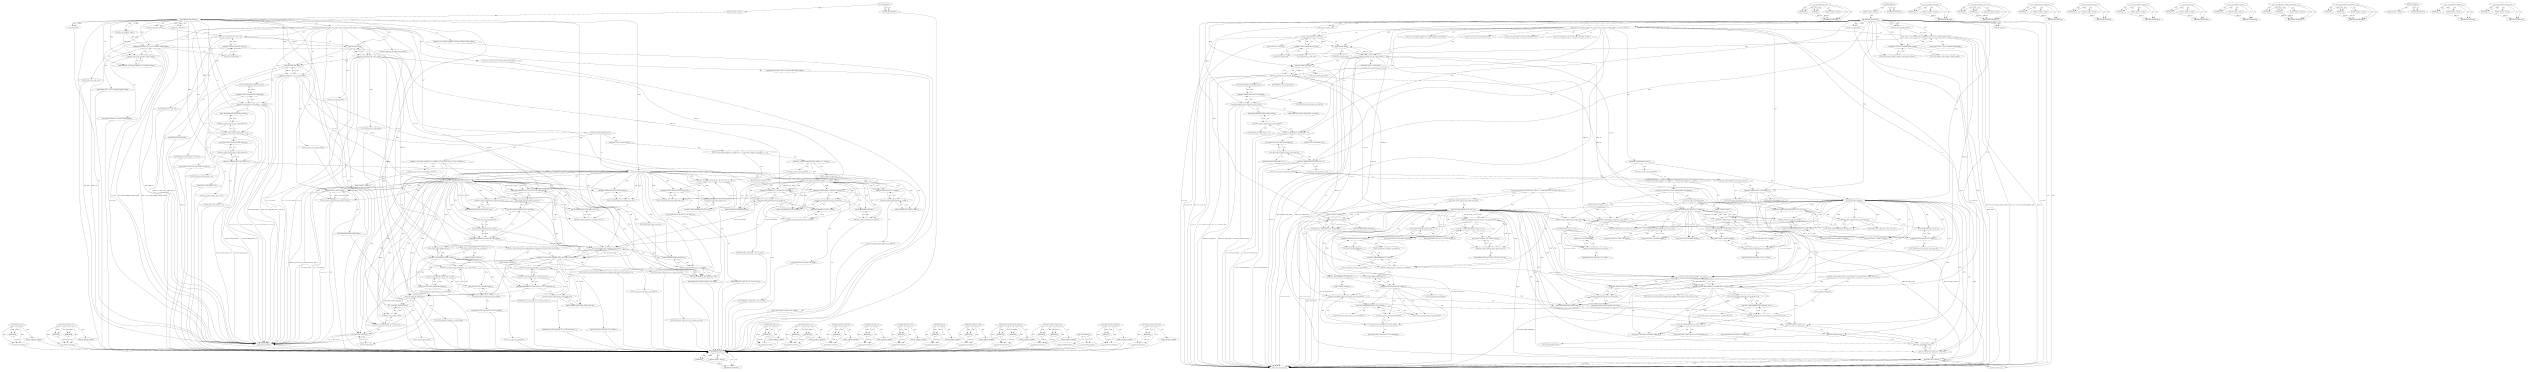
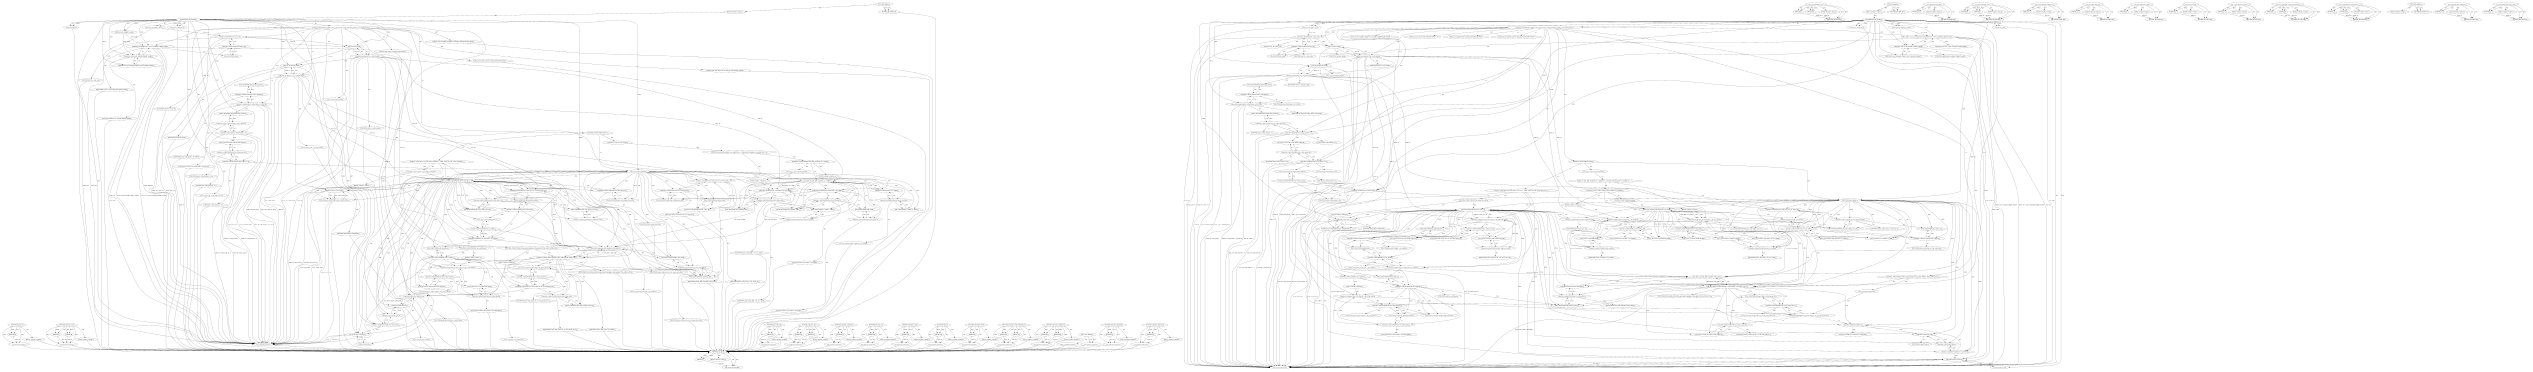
(1765, 195) -> (1309, 176)
